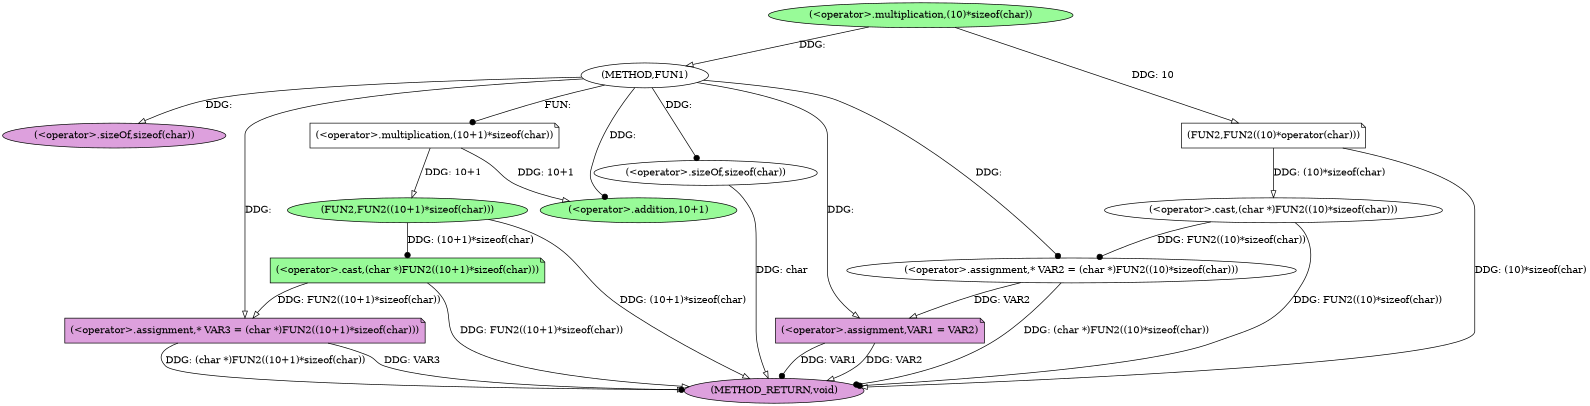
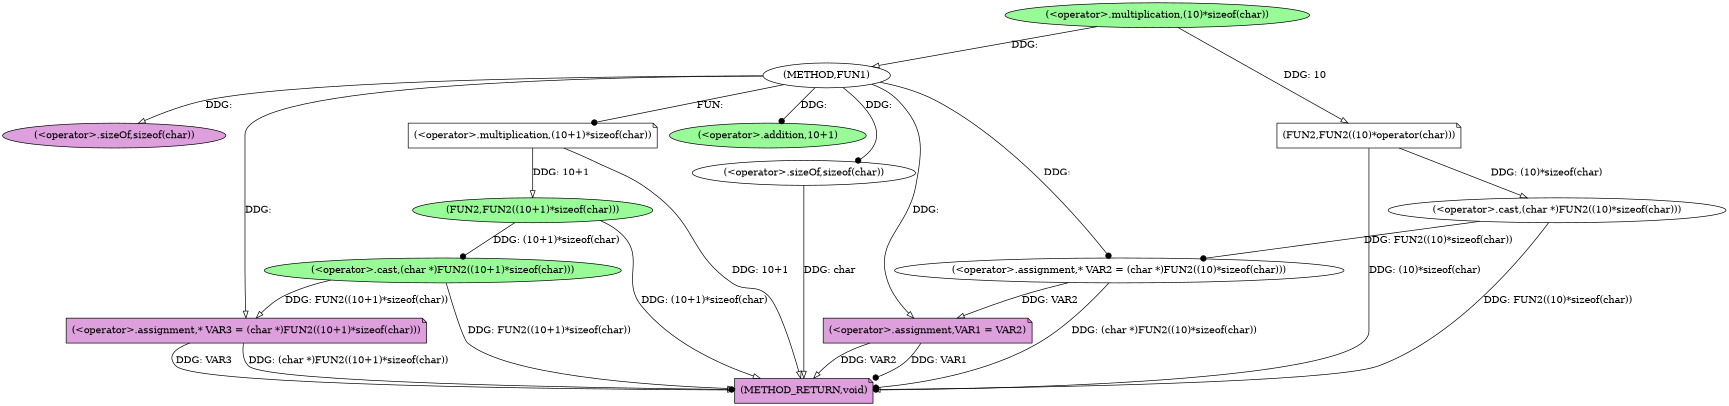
(509, 180) -> (698, 247)
(408, 270) -> (443, 270)
(774, 391) -> (804, 391)
